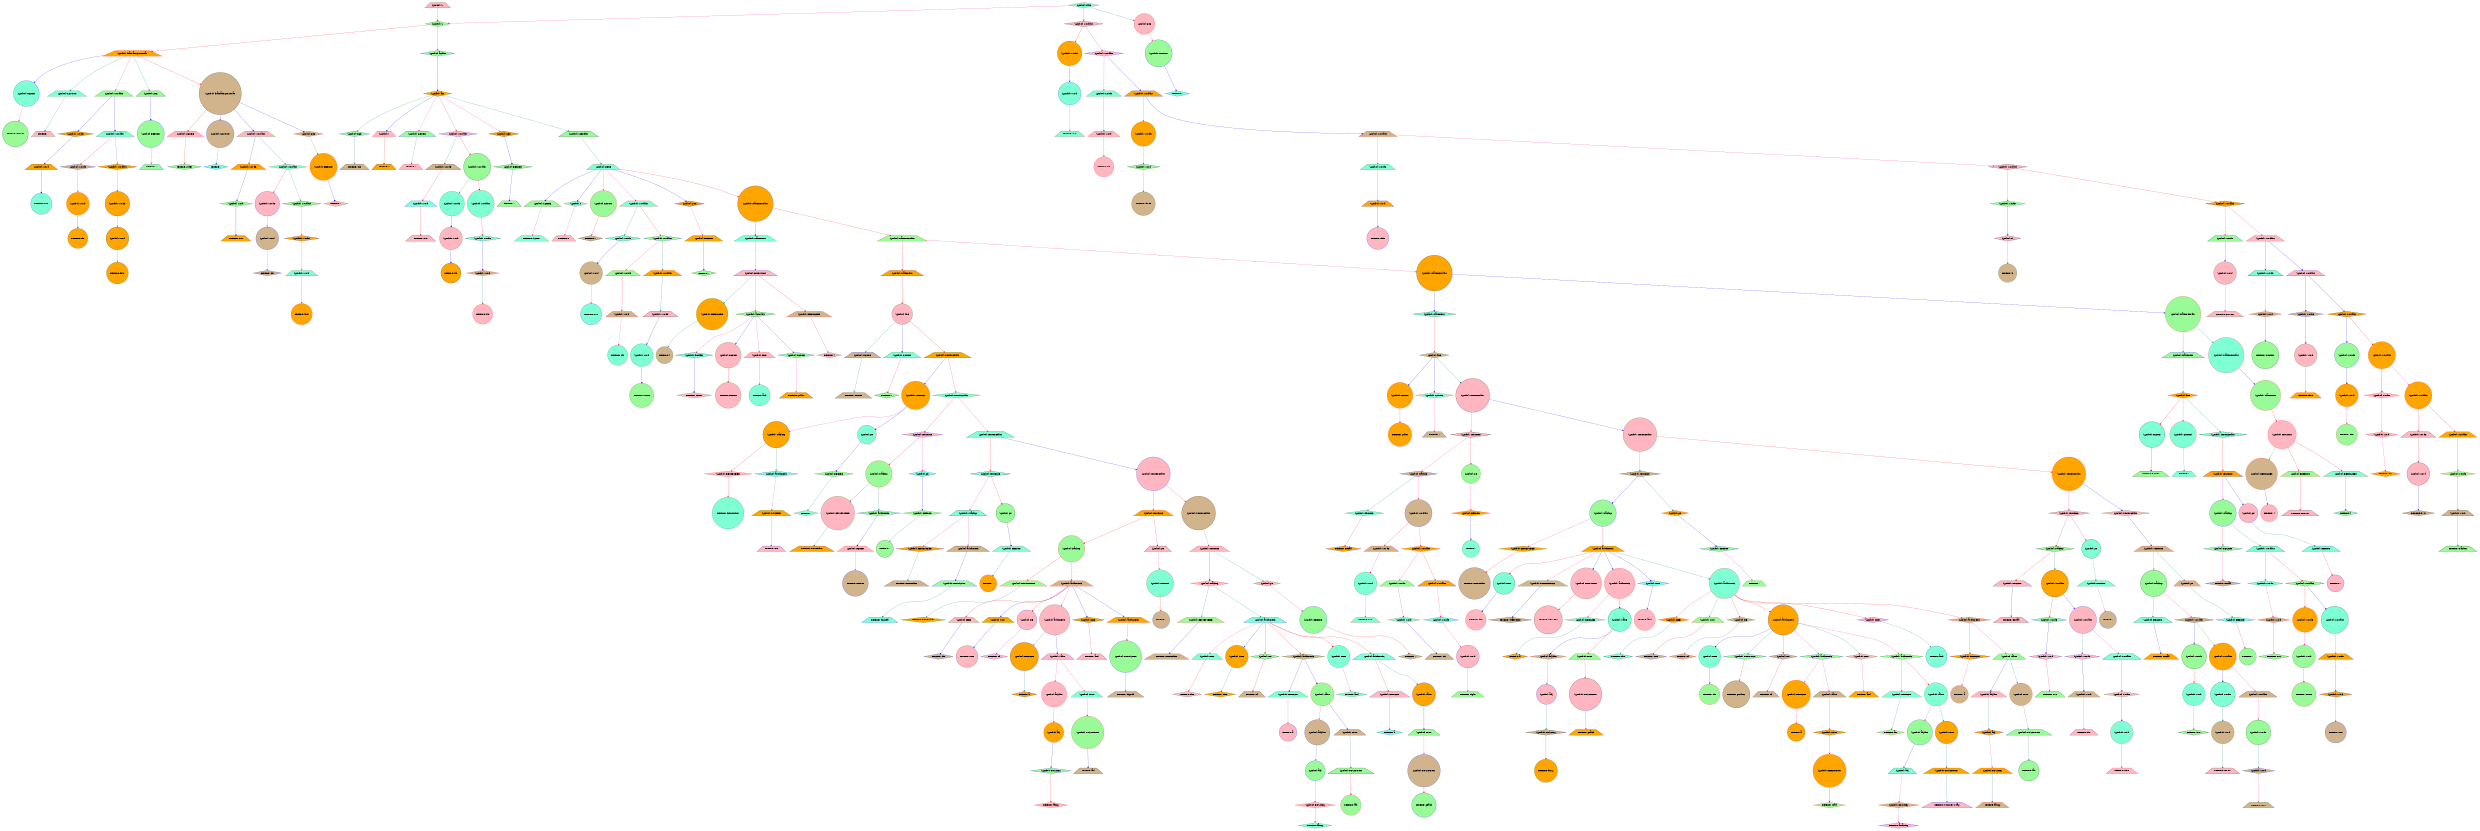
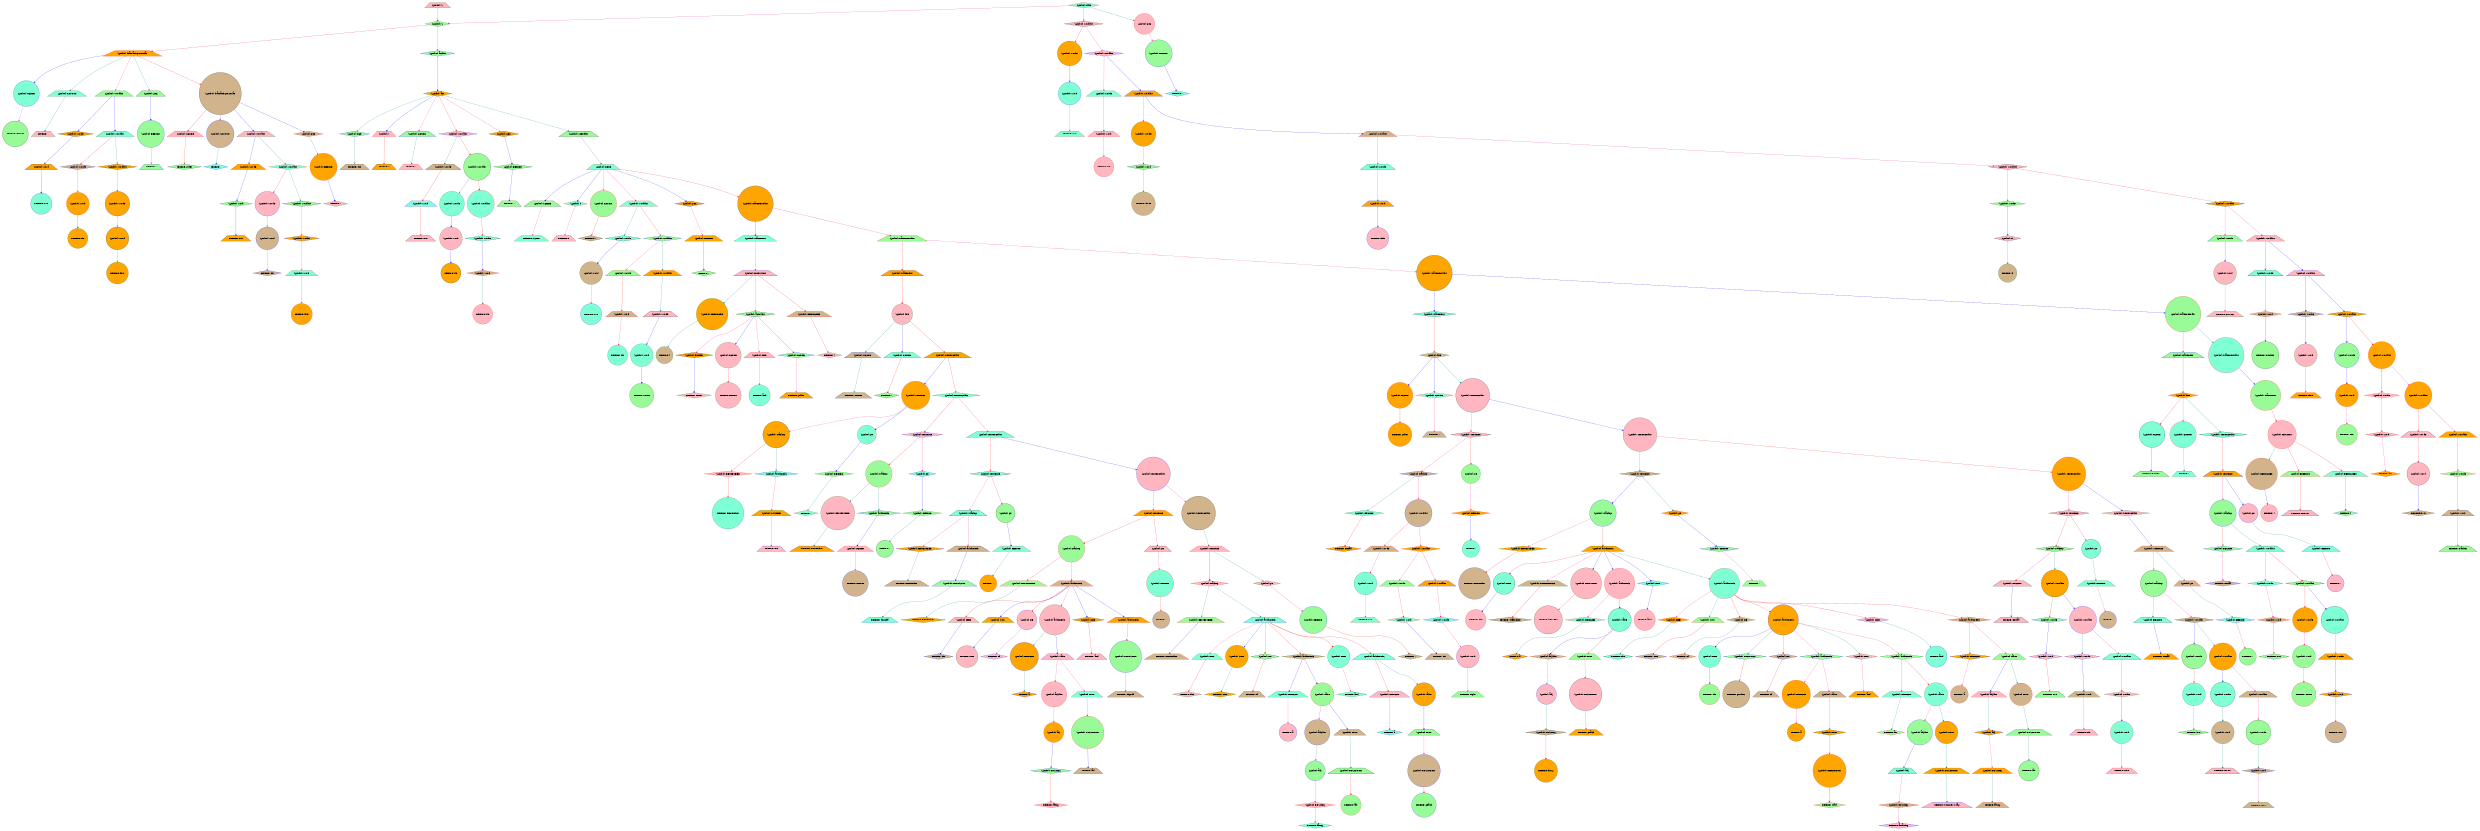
(694, 355) -> (694, 355)
(1527, 601) -> (1527, 601)
